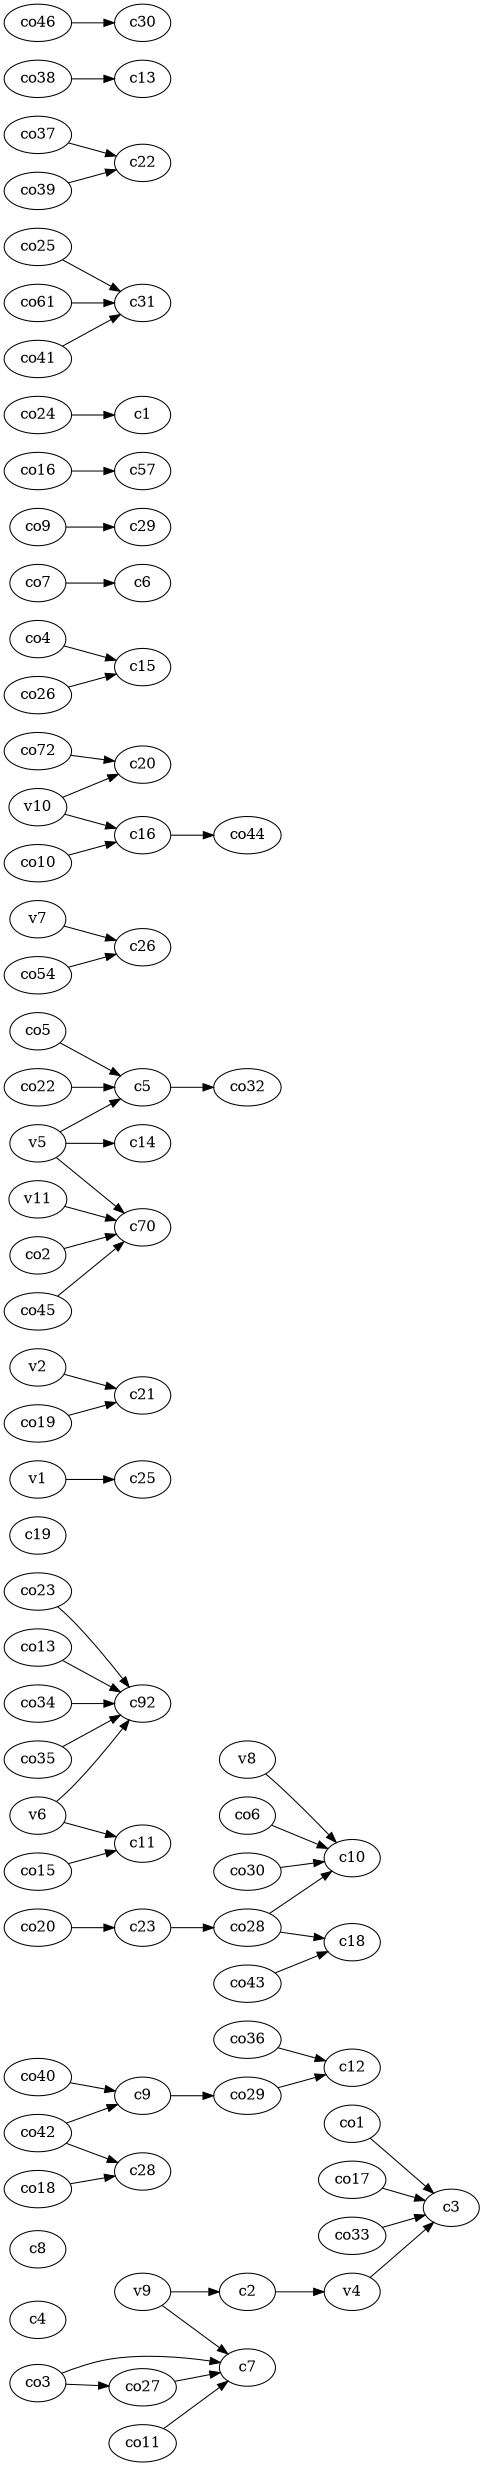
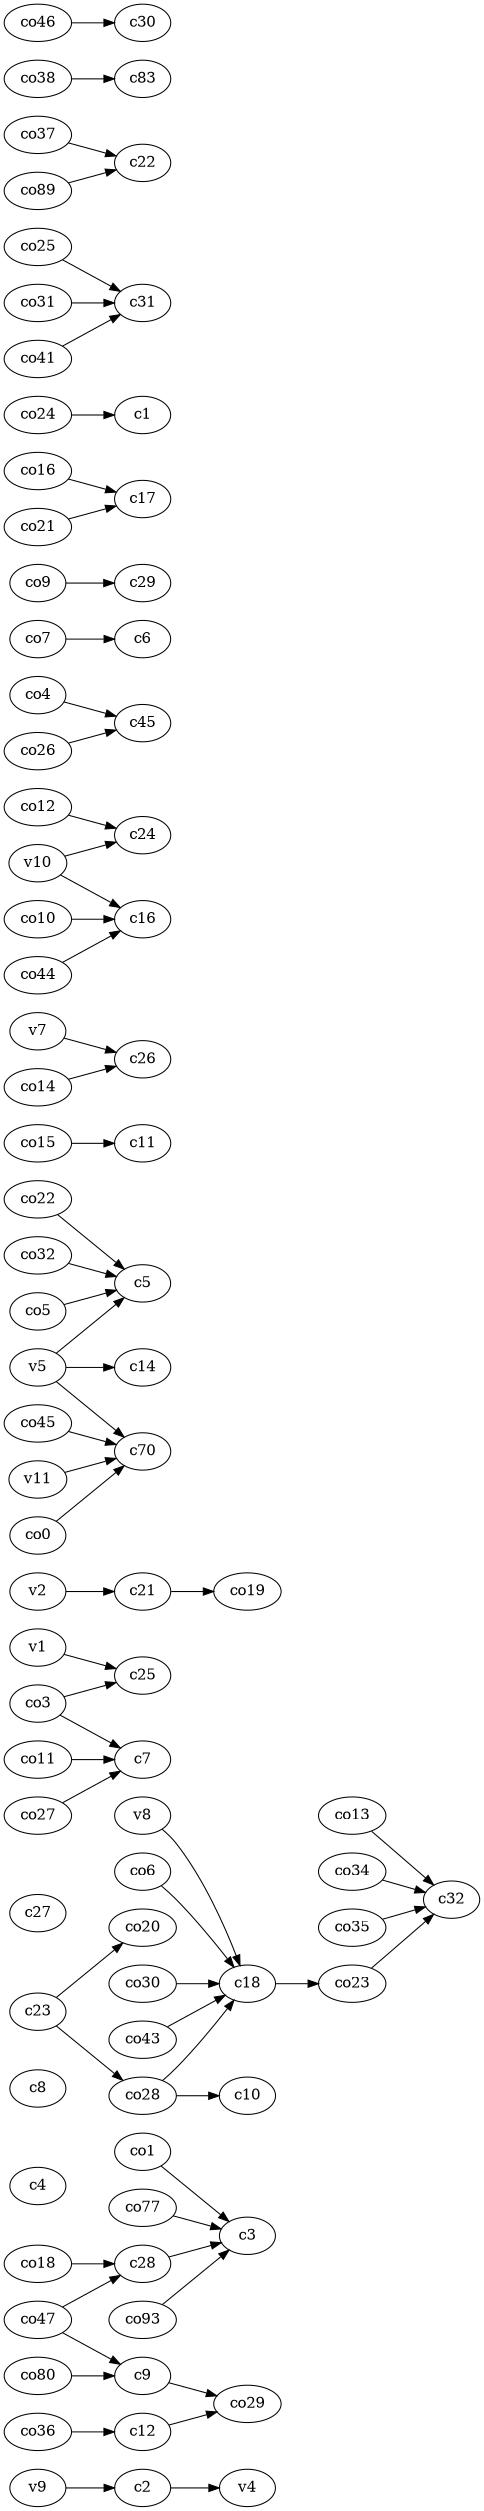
(143, 79) -> (143, 79)
(38, 191) -> (38, 191)
(38, 303) -> (38, 303)
(143, 471) -> (143, 499)
none -> (38, 527)
(143, 667) -> (143, 723)
(38, 751) -> (38, 807)
(143, 765) -> (143, 835)
(187, 835) -> (87, 949)
(38, 975) -> (38, 1087)
(187, 1087) -> (87, 1269)
(38, 1255) -> (38, 1536)
(87, 1410) -> (187, 1592)
(38, 1536) -> none
(143, 1704) -> (452, 1900)
(298, 1804) -> (205, 1889)
(38, 1816) -> none
(295, 1835) -> (196, 1921)
(297, 1865) -> (192, 1984)
none -> (38, 1913)
(88, 1928) -> (85, 1974)
none -> (292, 1984)
(38, 2077) -> (38, 2376)
(297, 2083) -> (188, 2420)
(38, 2133) -> (38, 2320)
(352, 2180) -> (143, 2208)
(352, 2236) -> (143, 2320)
(398, 2253) -> (190, 2251)
(191, 2327) -> none
(82, 2385) -> (85, 1691)
